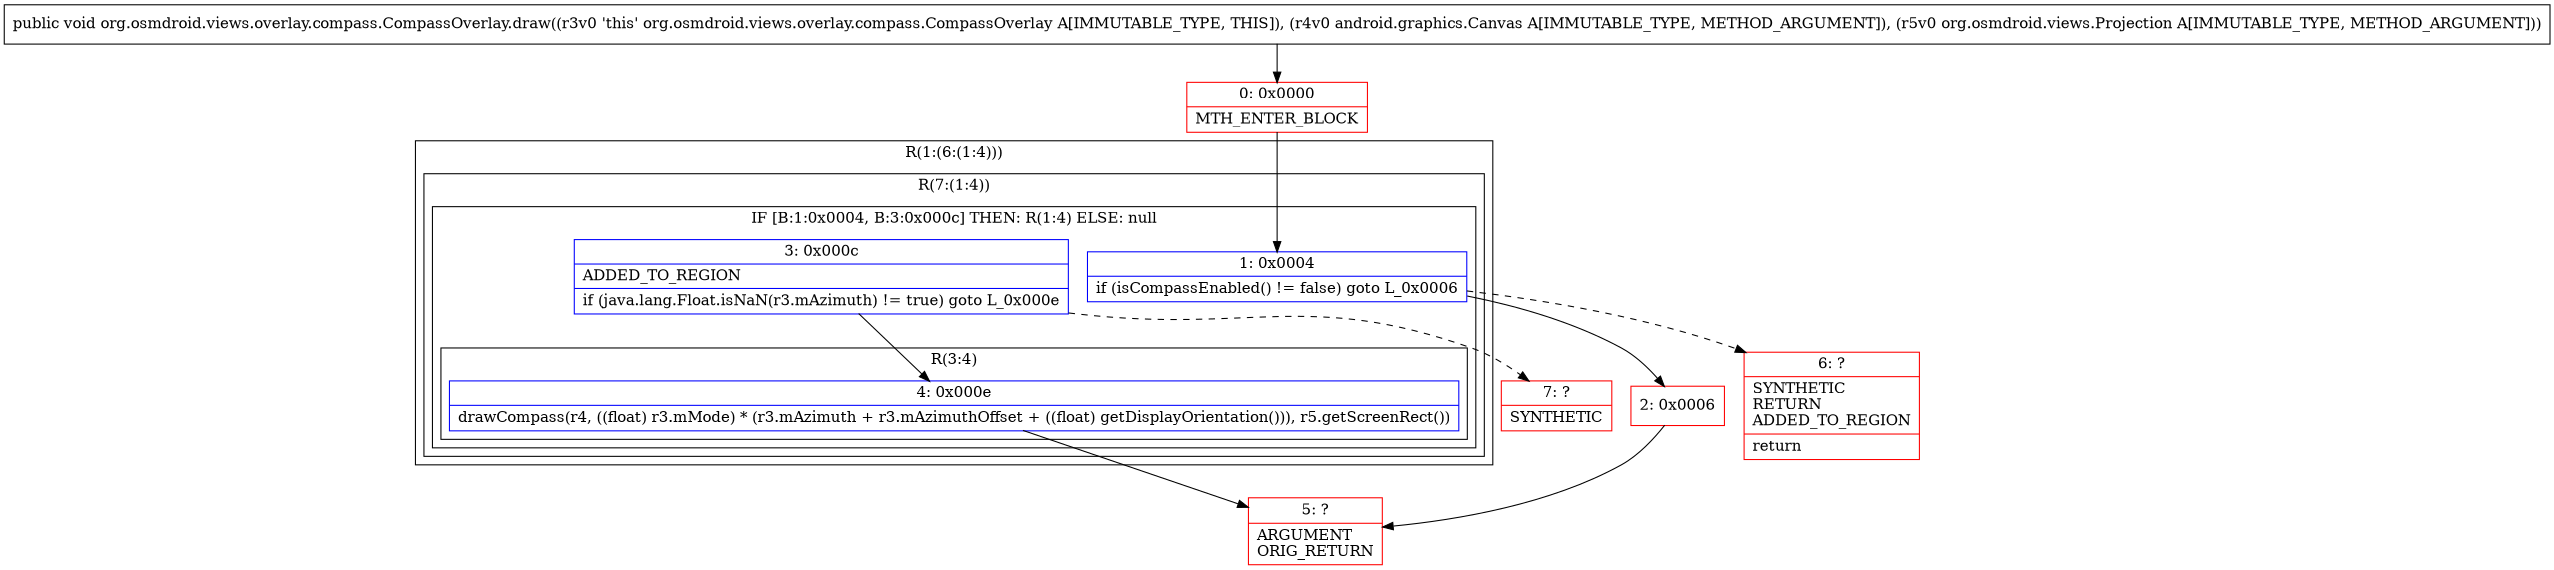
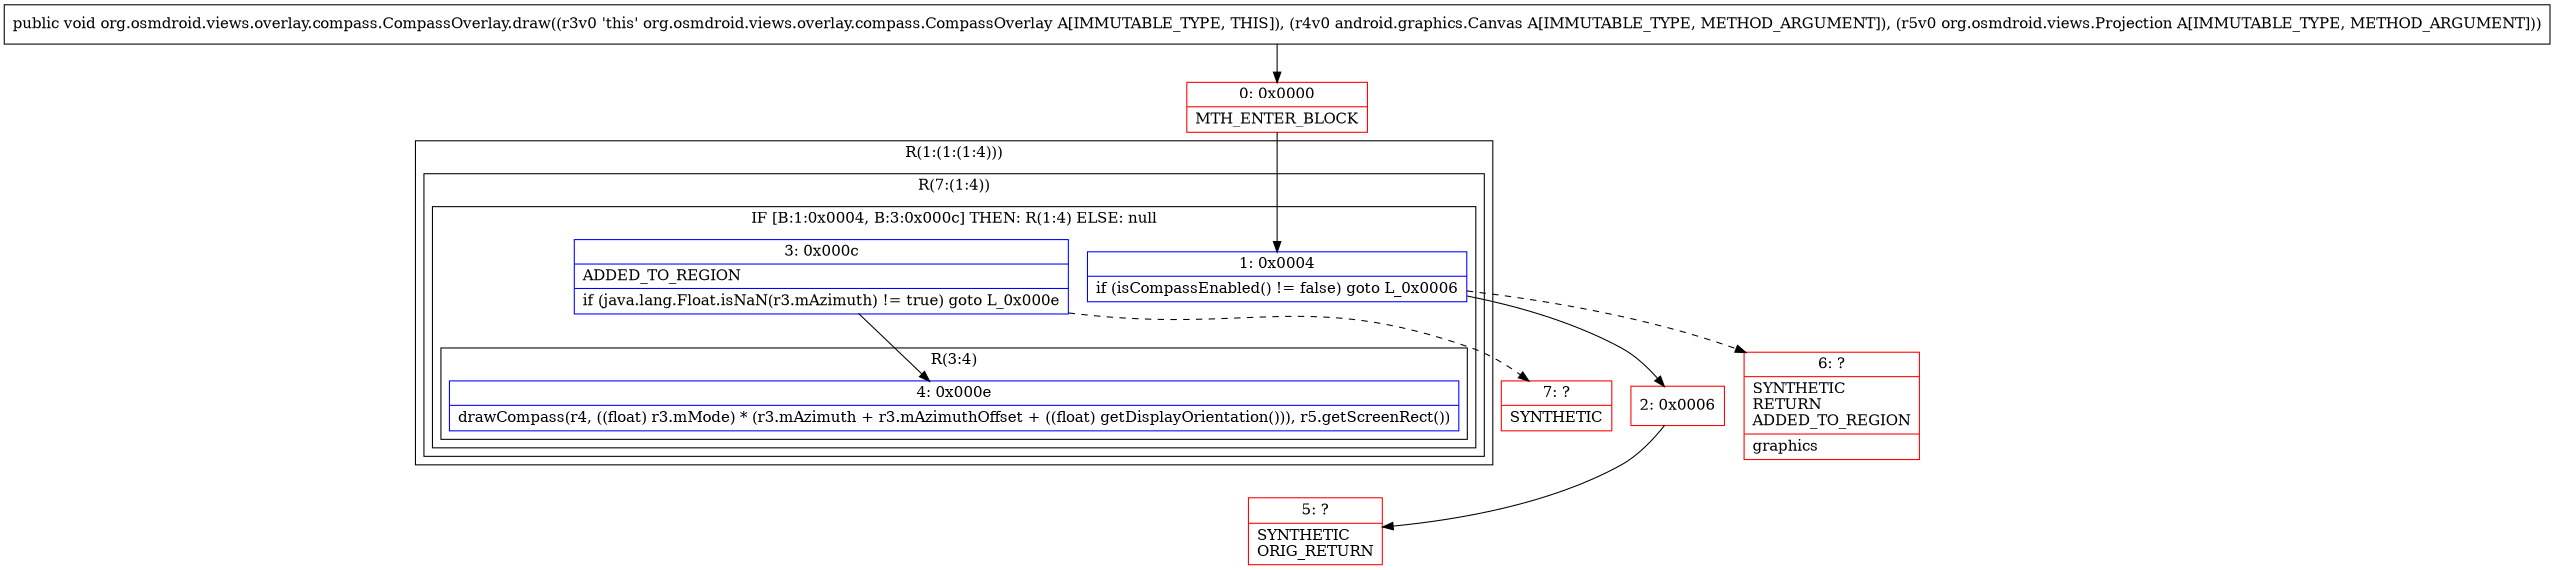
(954, 153) -> (954, 153)
(1777, 446) -> (1786, 446)
(1147, 473) -> none
(1305, 536) -> (1304, 536)
